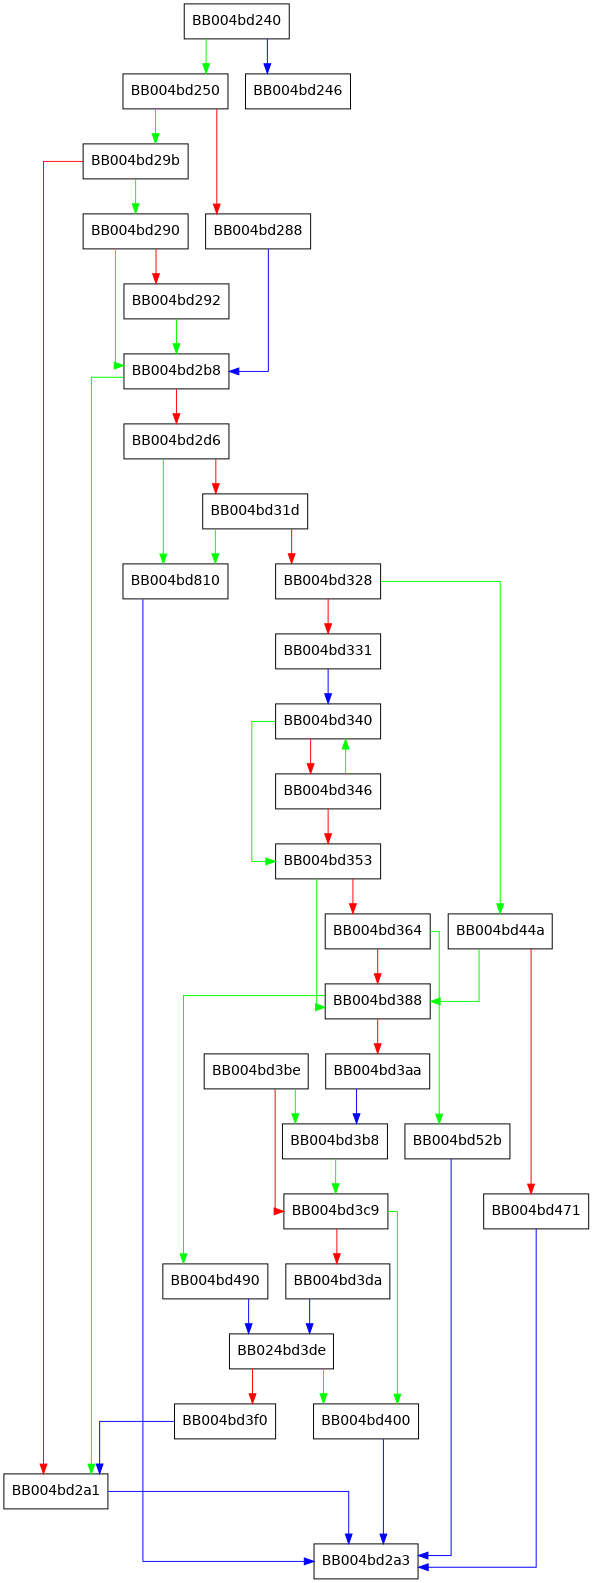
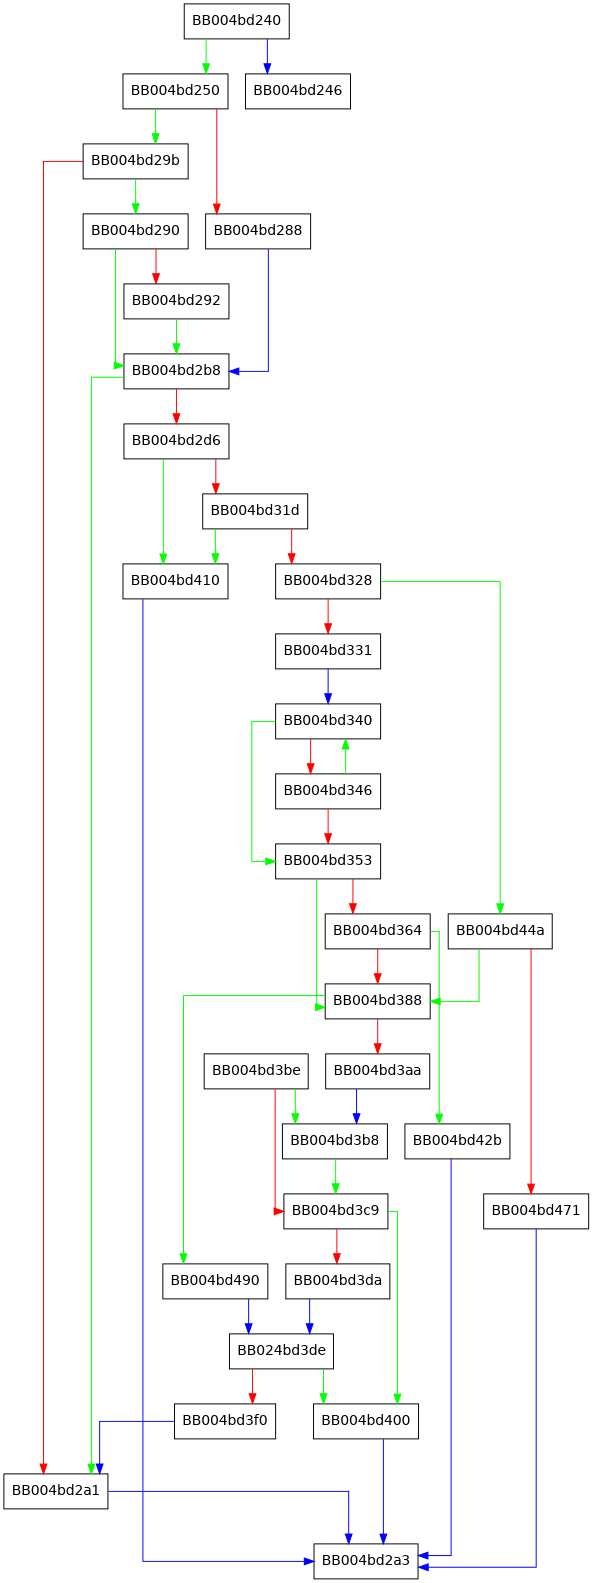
(175, 581) -> (175, 581)
(457, 1141) -> (457, 1141)
